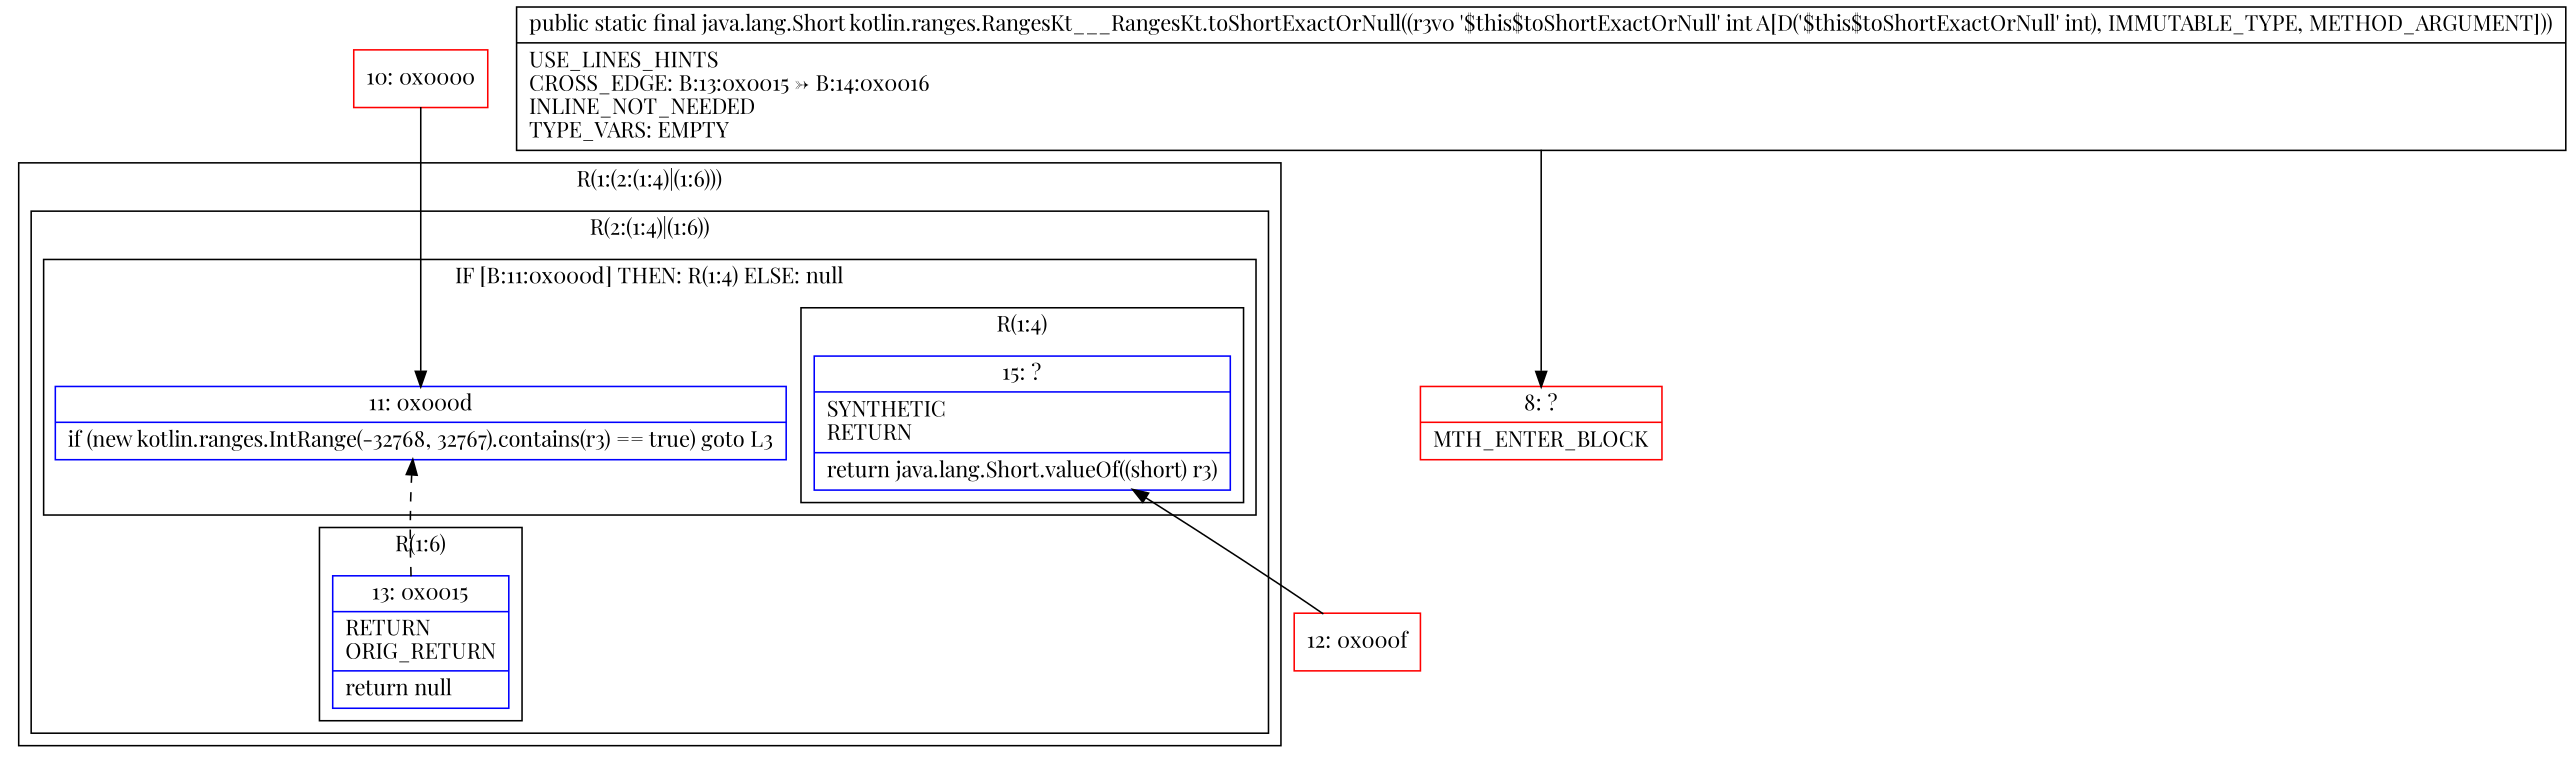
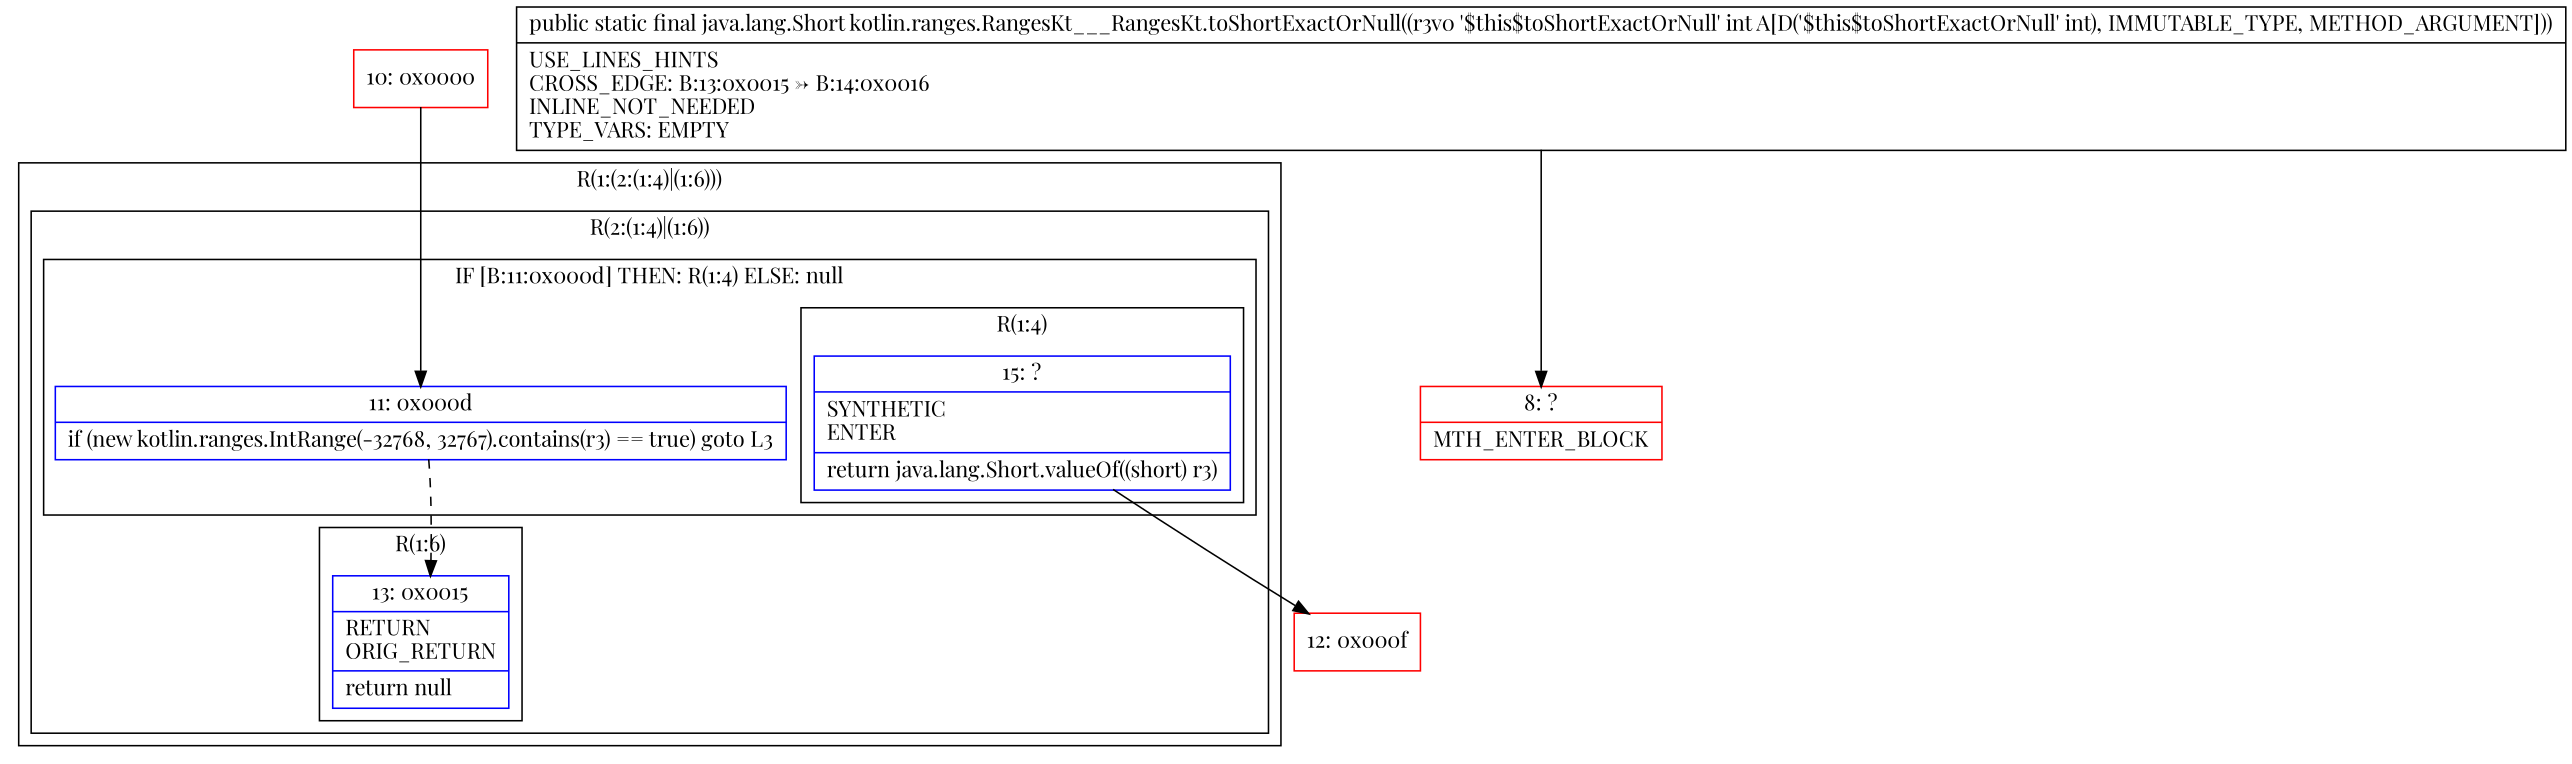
(870, 433) -> (862, 433)
(410, 538) -> (431, 505)
(1235, 555) -> (1204, 548)
